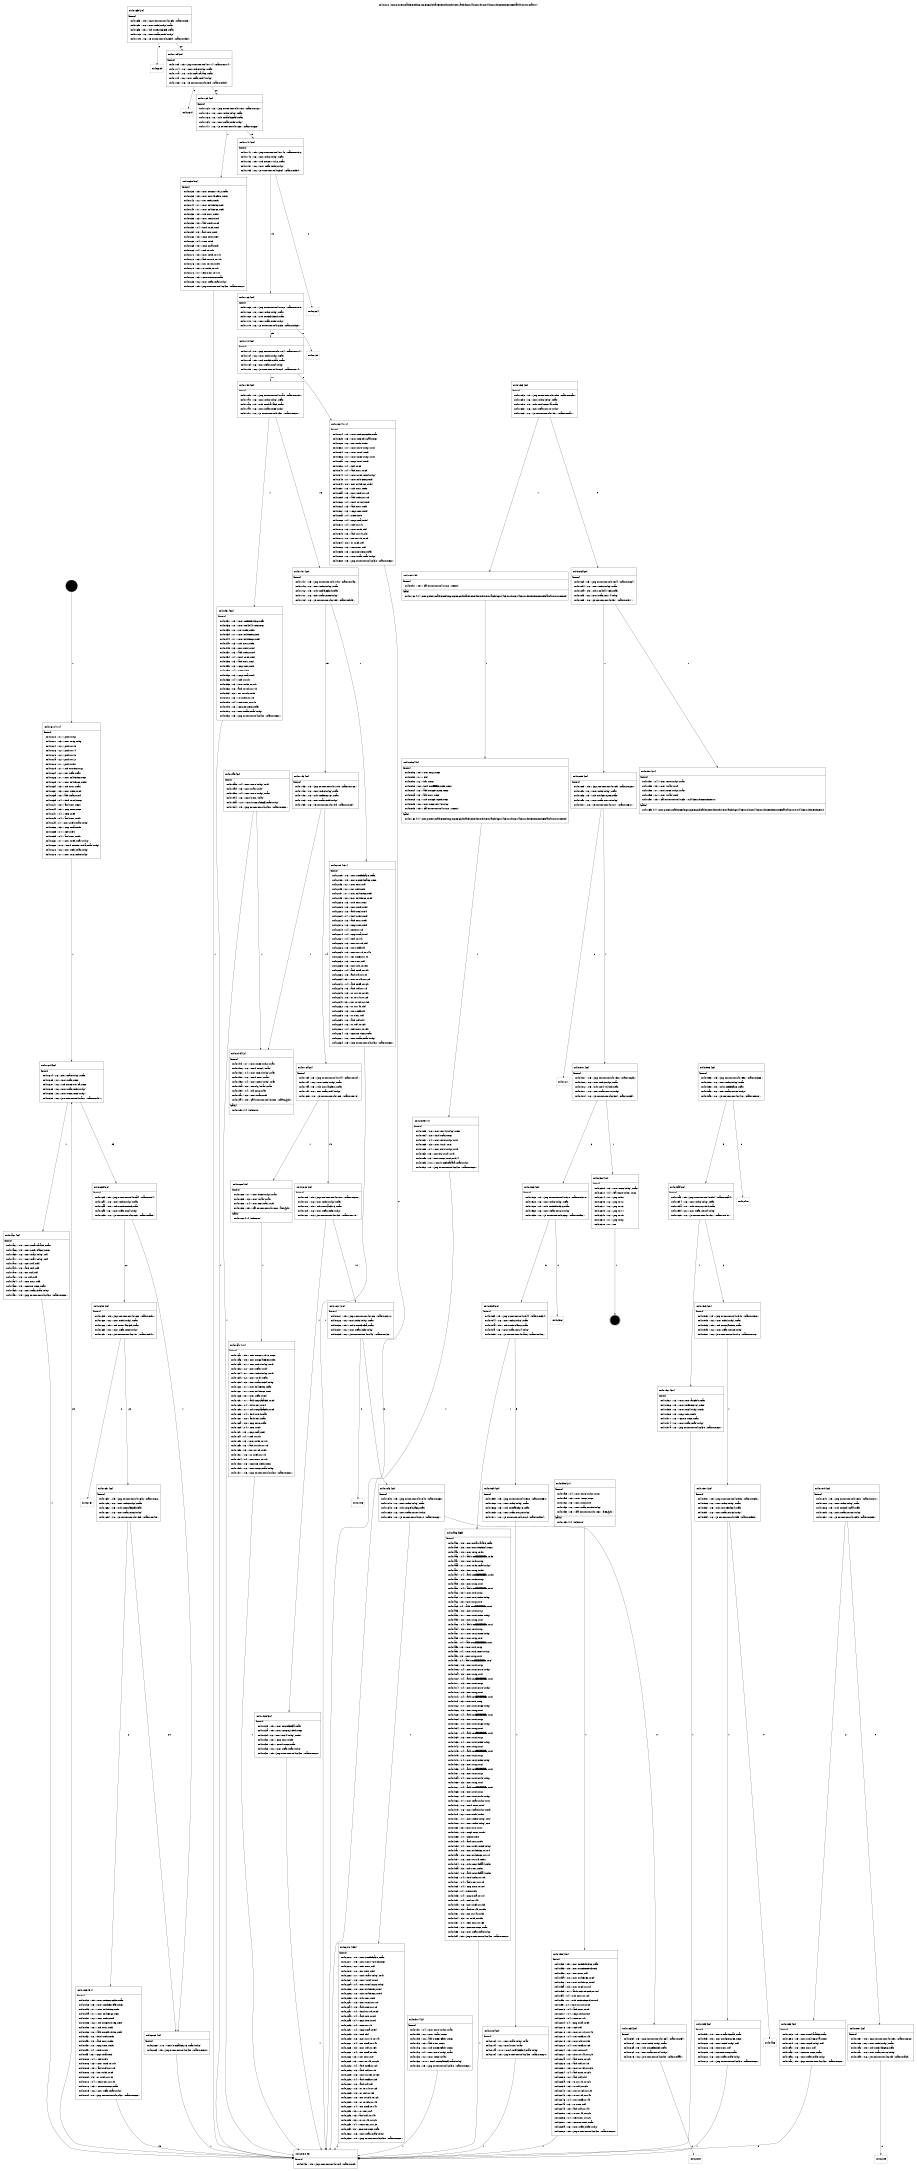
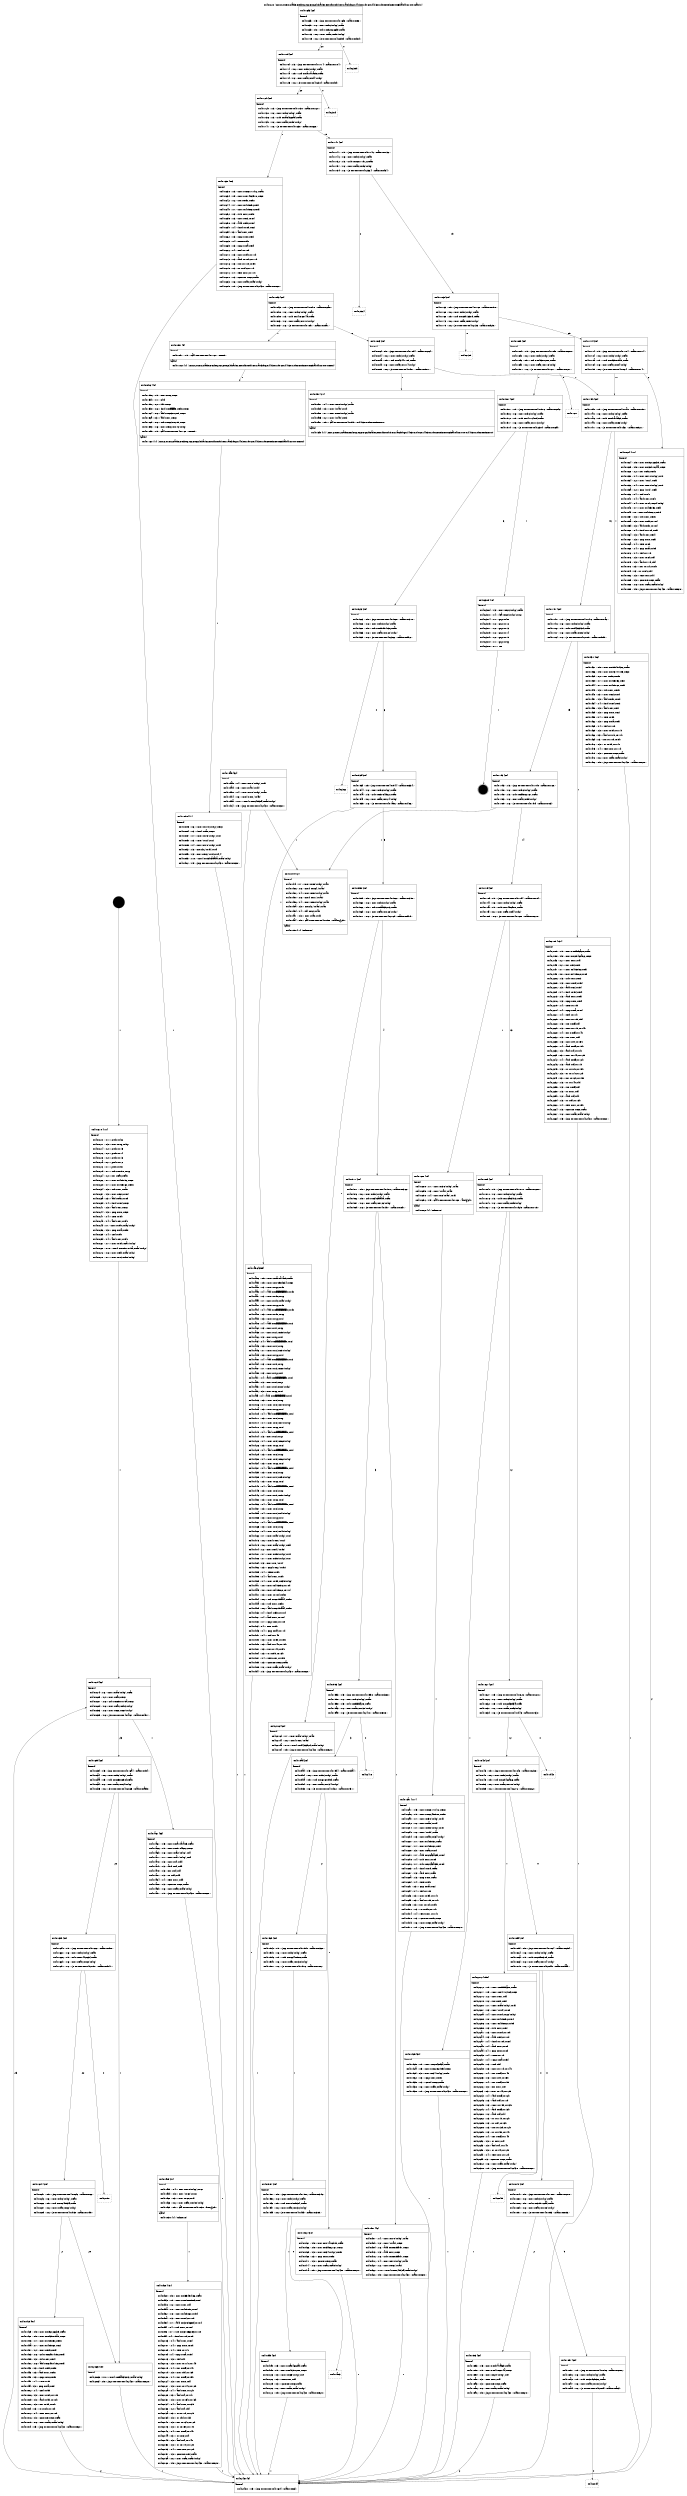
(604, 688) -> (518, 375)
none -> (377, 1194)
none -> (545, 2075)
(159, 2146) -> (101, 2471)
